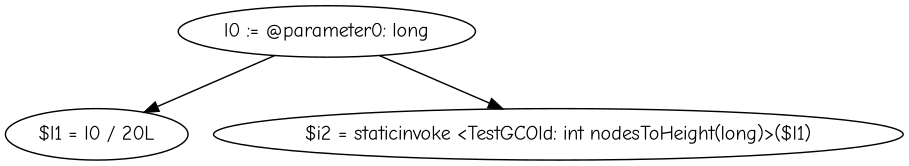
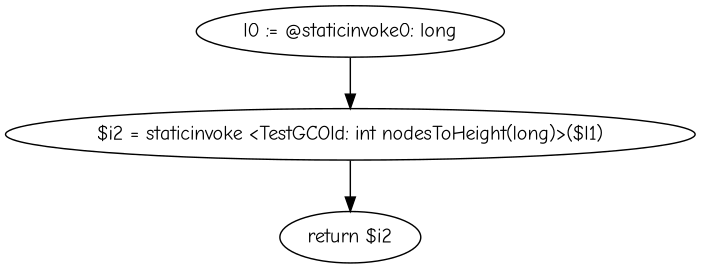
(327, 31) -> (350, 31)
(97, 134) -> none
none -> (350, 237)
